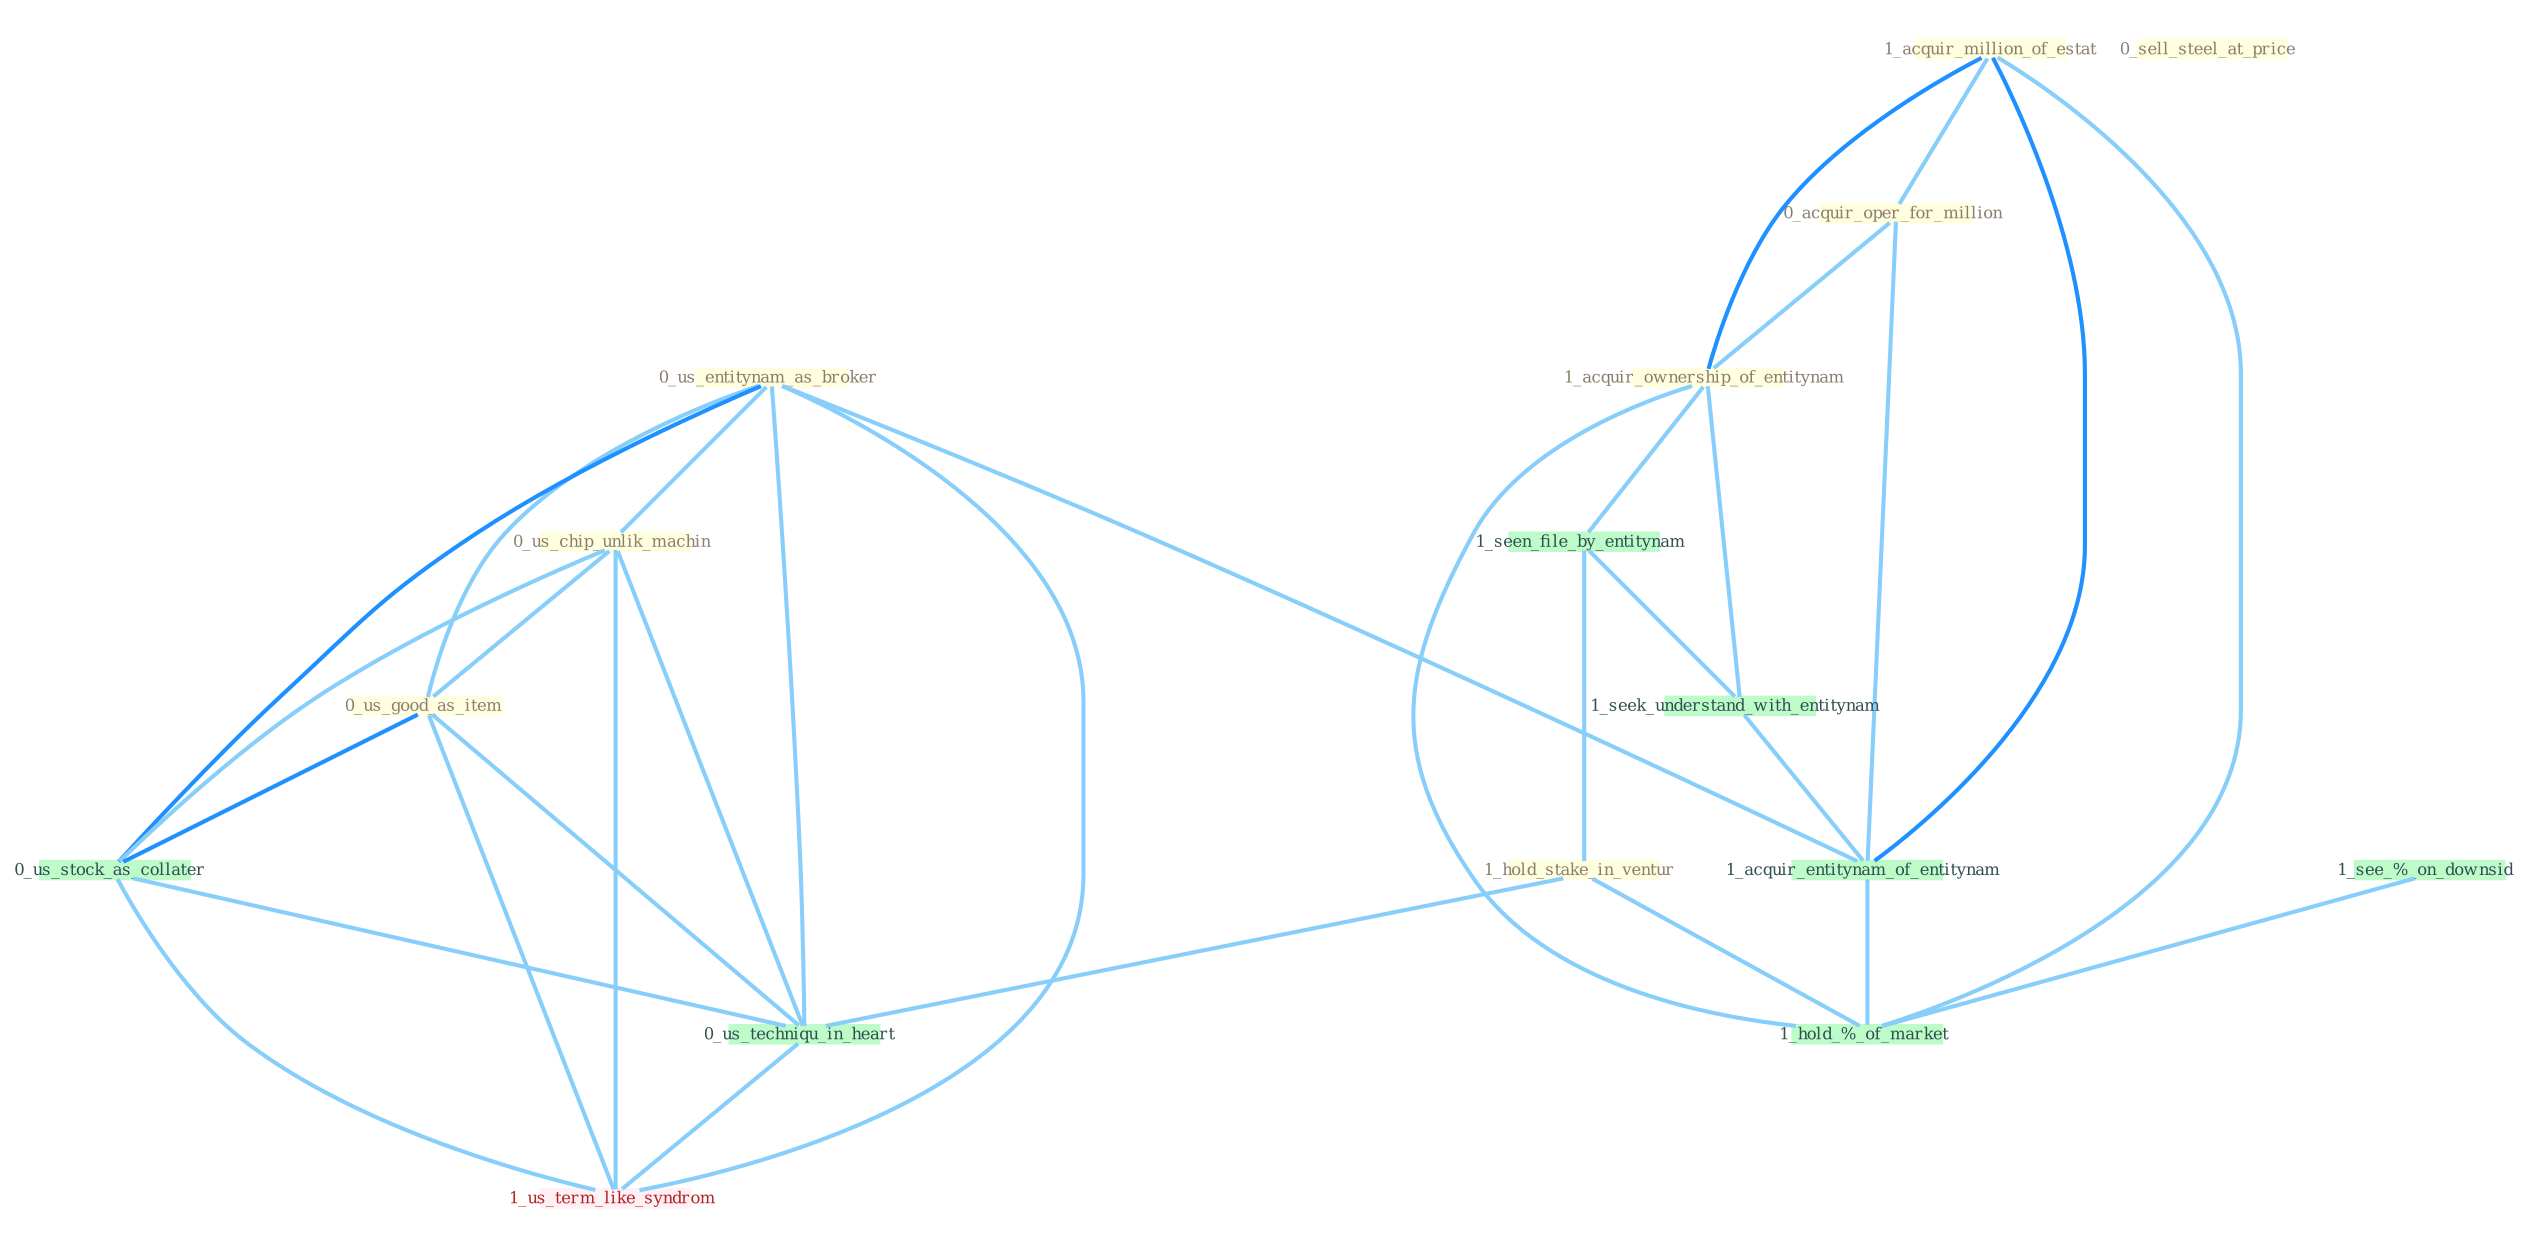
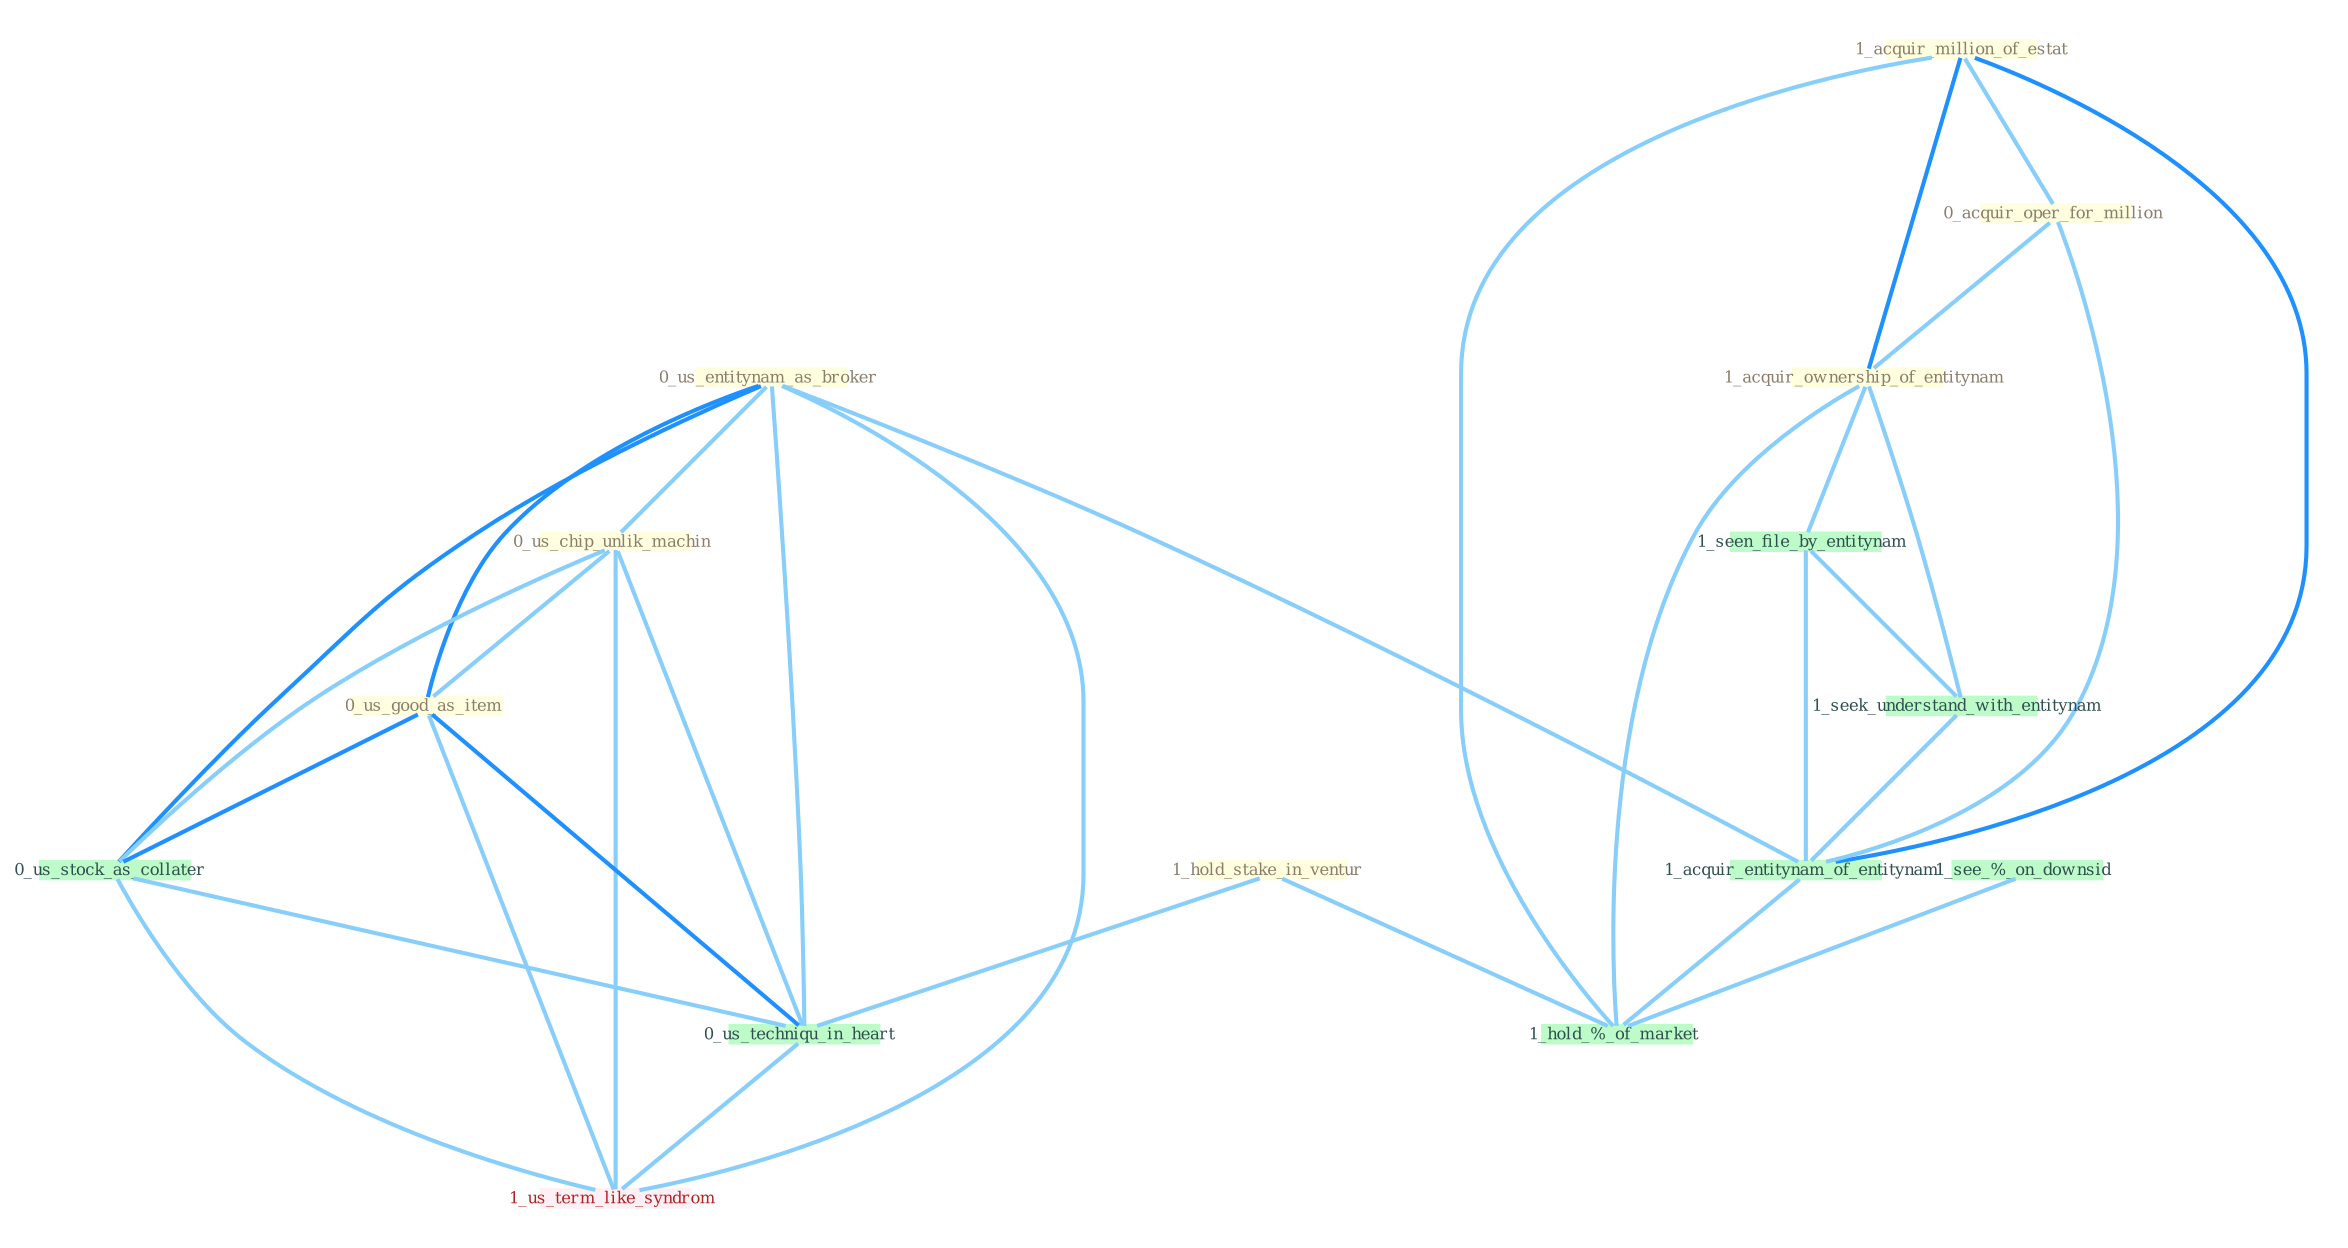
(2212, 49) -> none
(482, 565) -> (482, 565)
(1584, 706) -> (1806, 706)
(588, 847) -> (588, 847)
